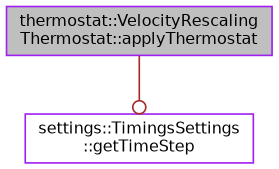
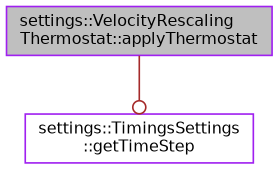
(139, 31) -> (139, 31)
